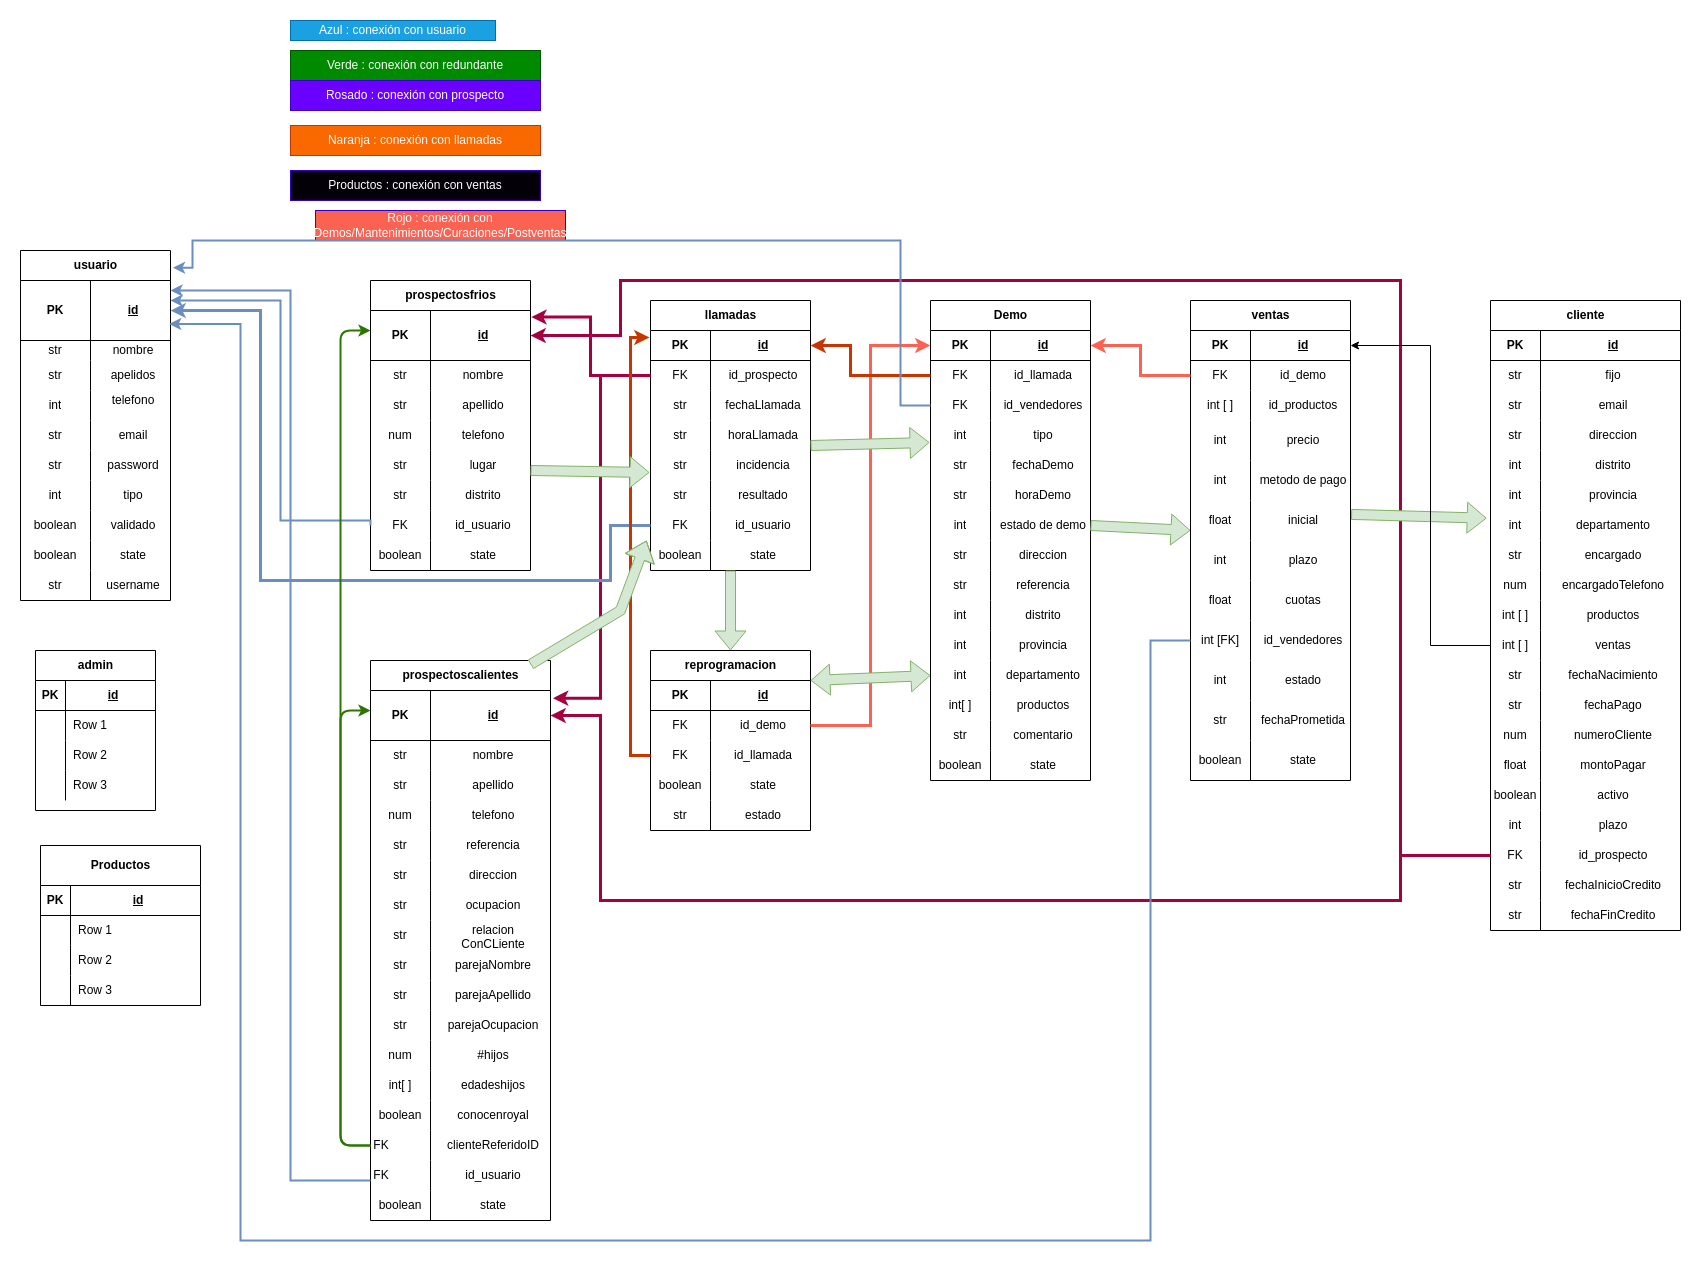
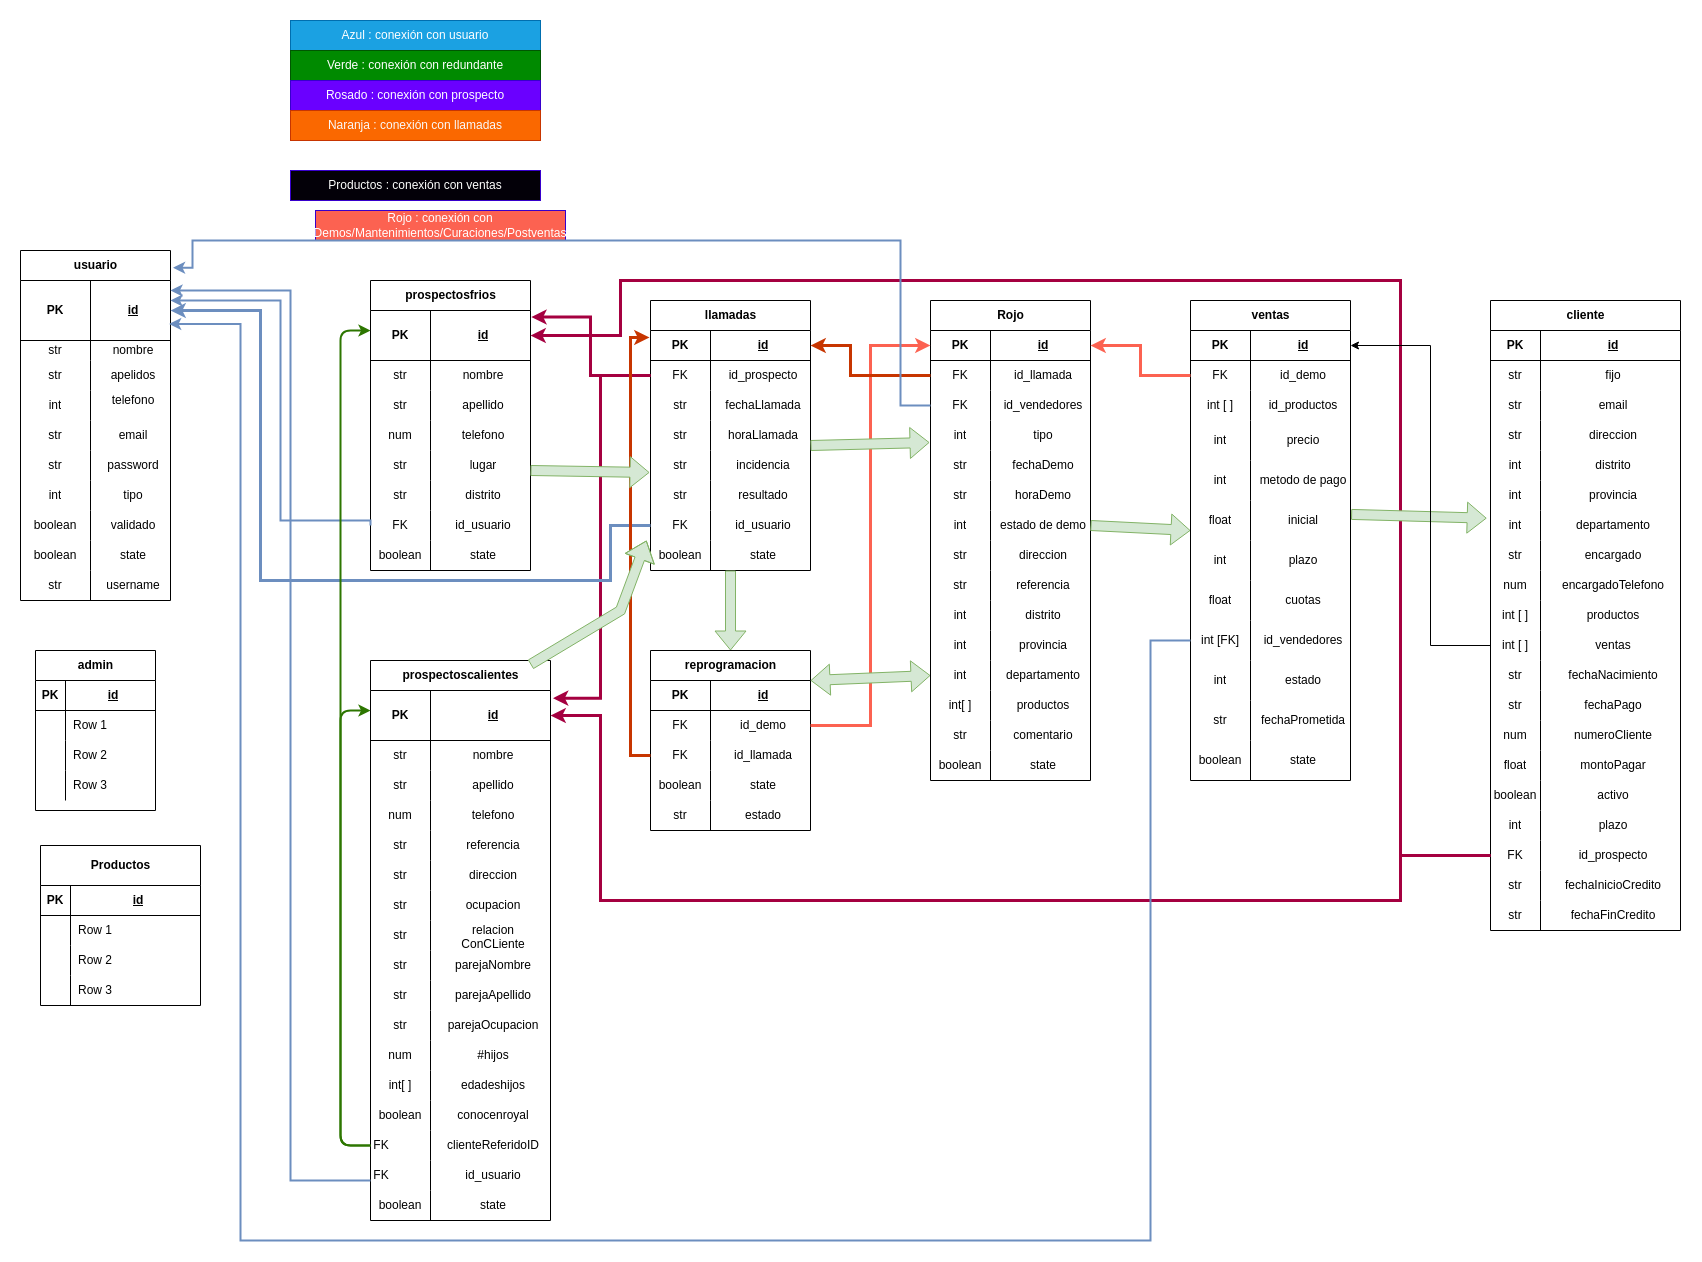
(393, 31) -> (416, 36)
(416, 141) -> (416, 126)
(1011, 316) -> (1011, 316)
